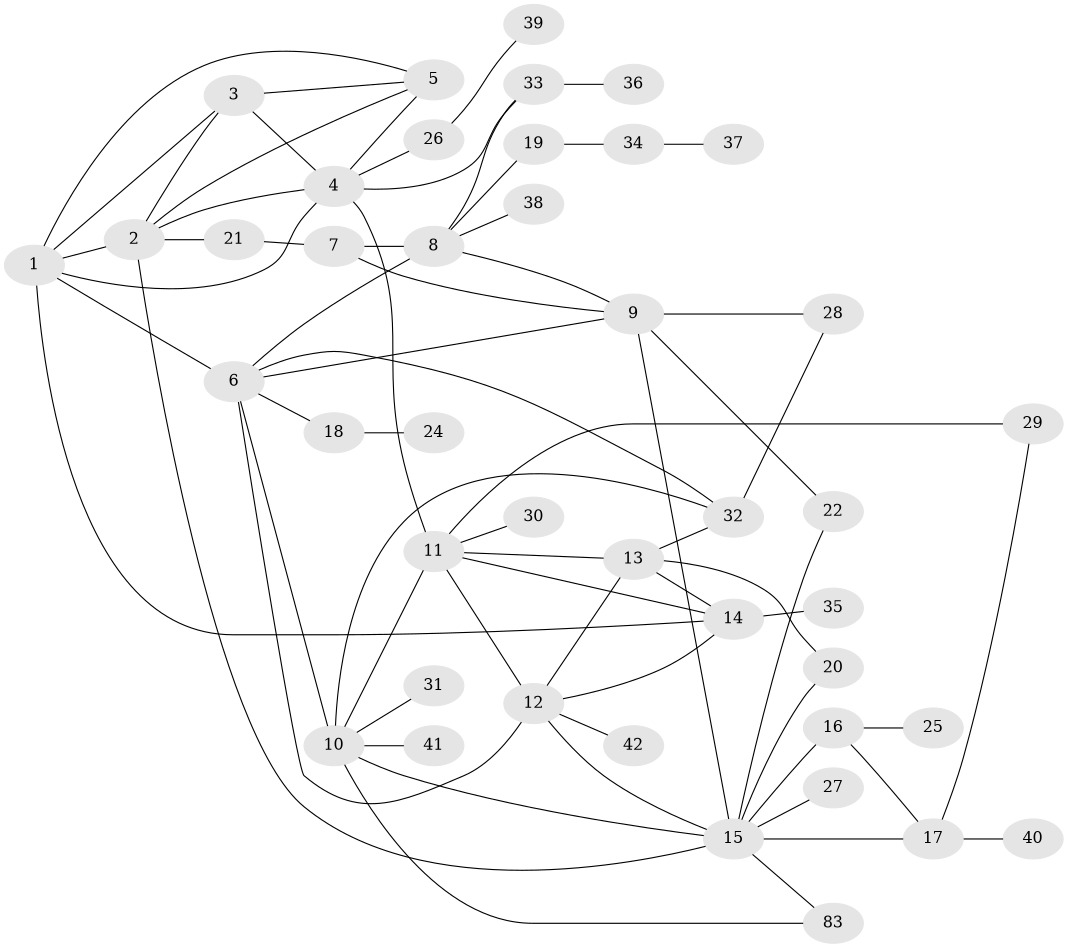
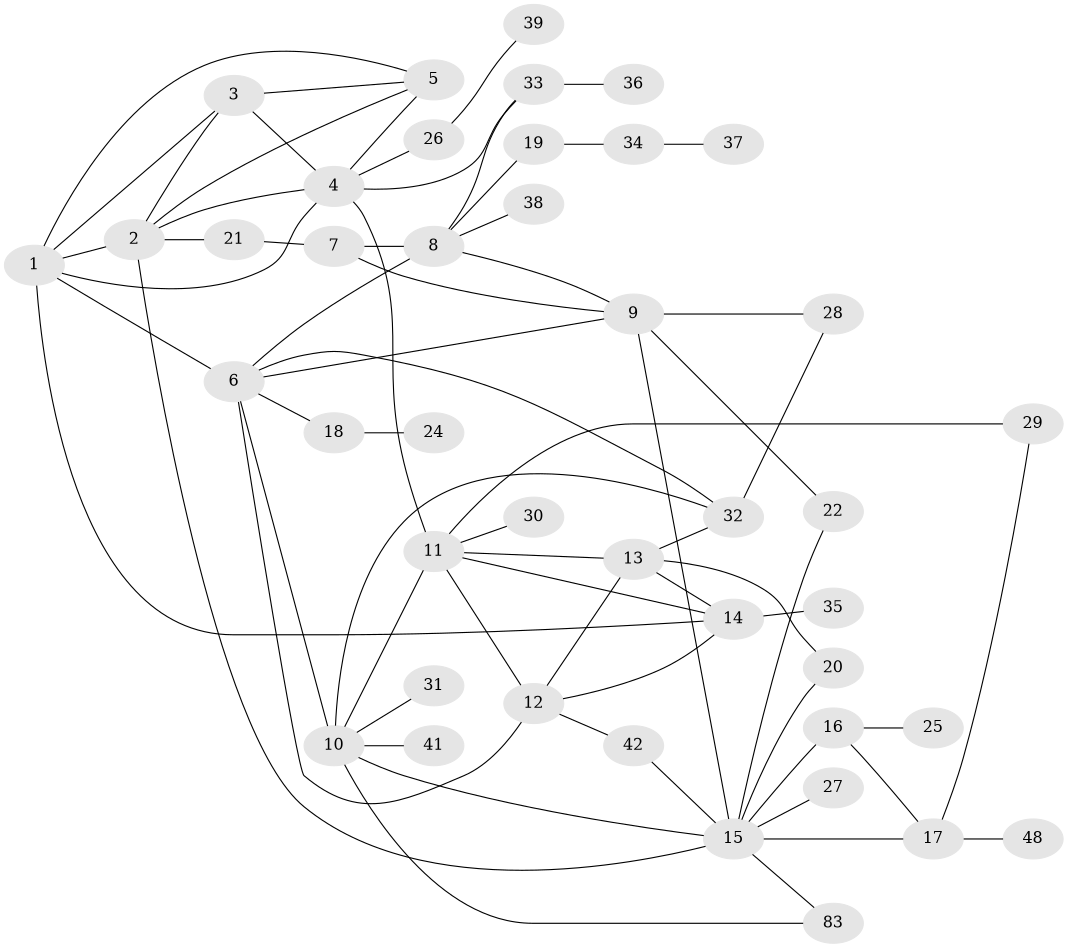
(620, 786) -> (684, 792)
(1033, 839) -> (1033, 839)
